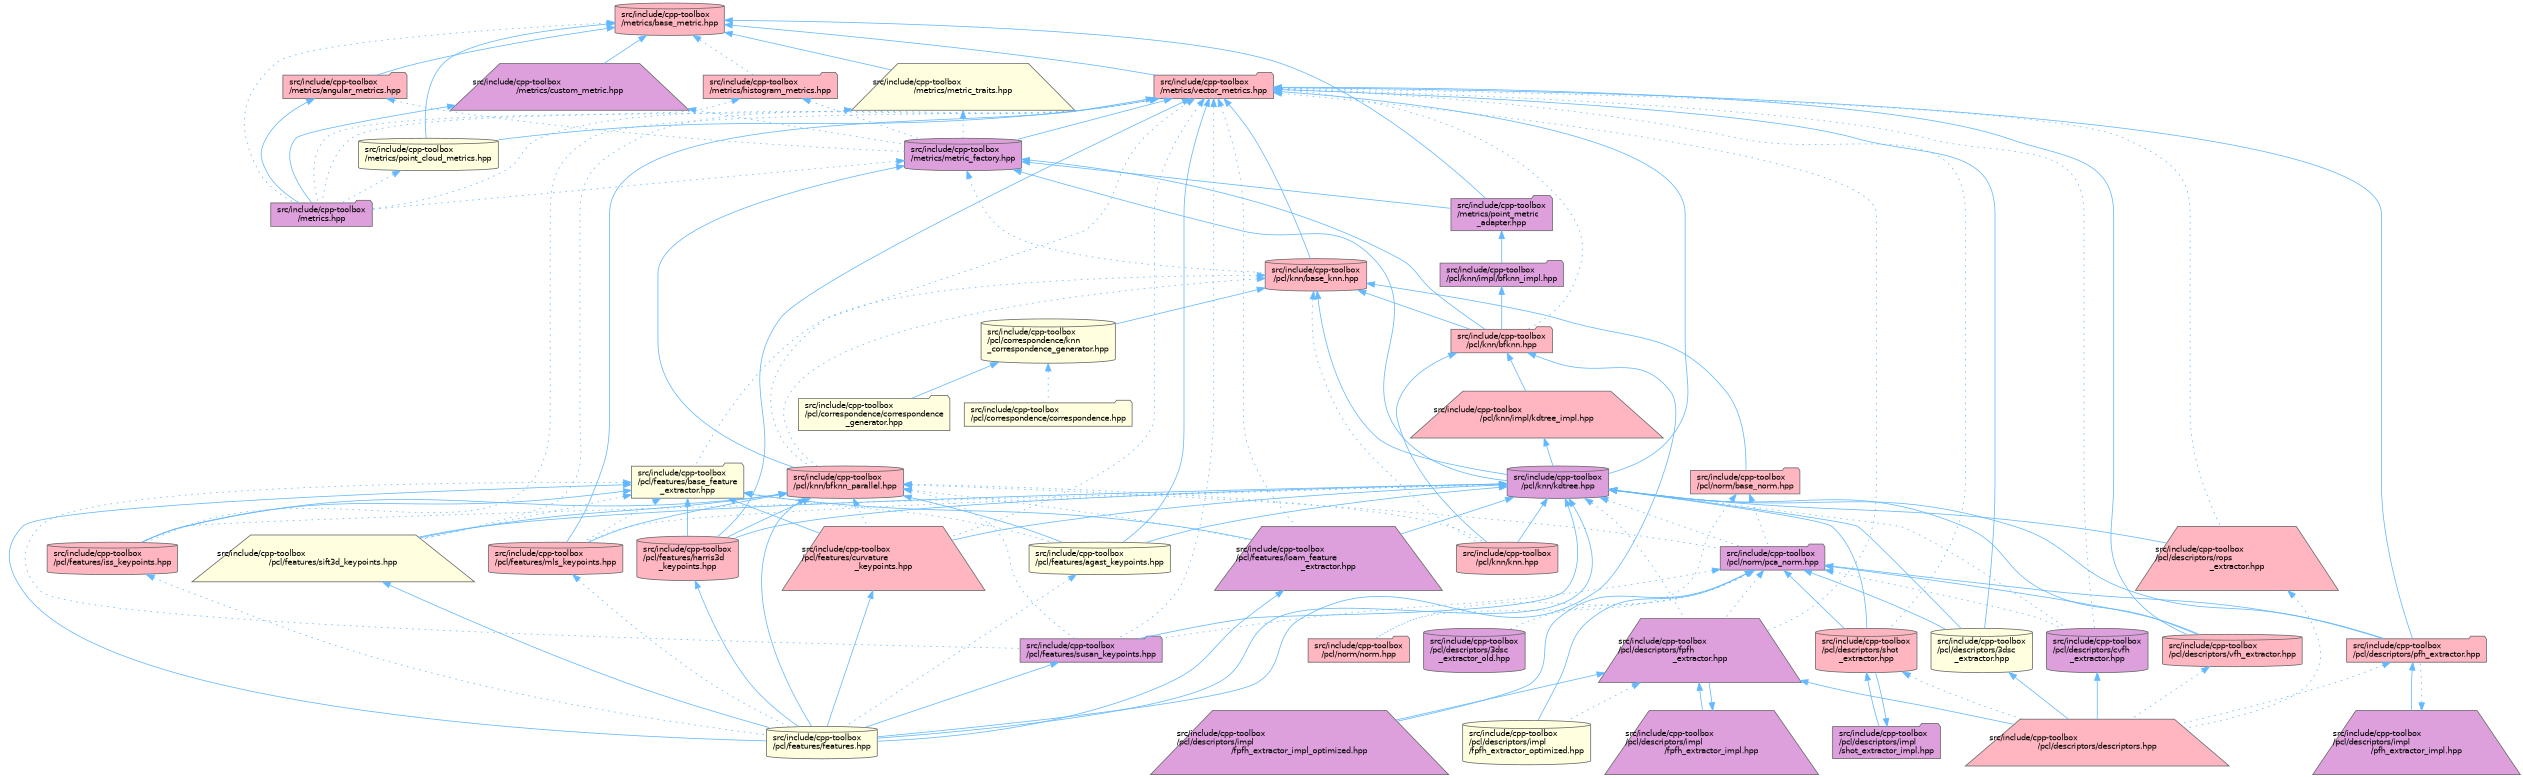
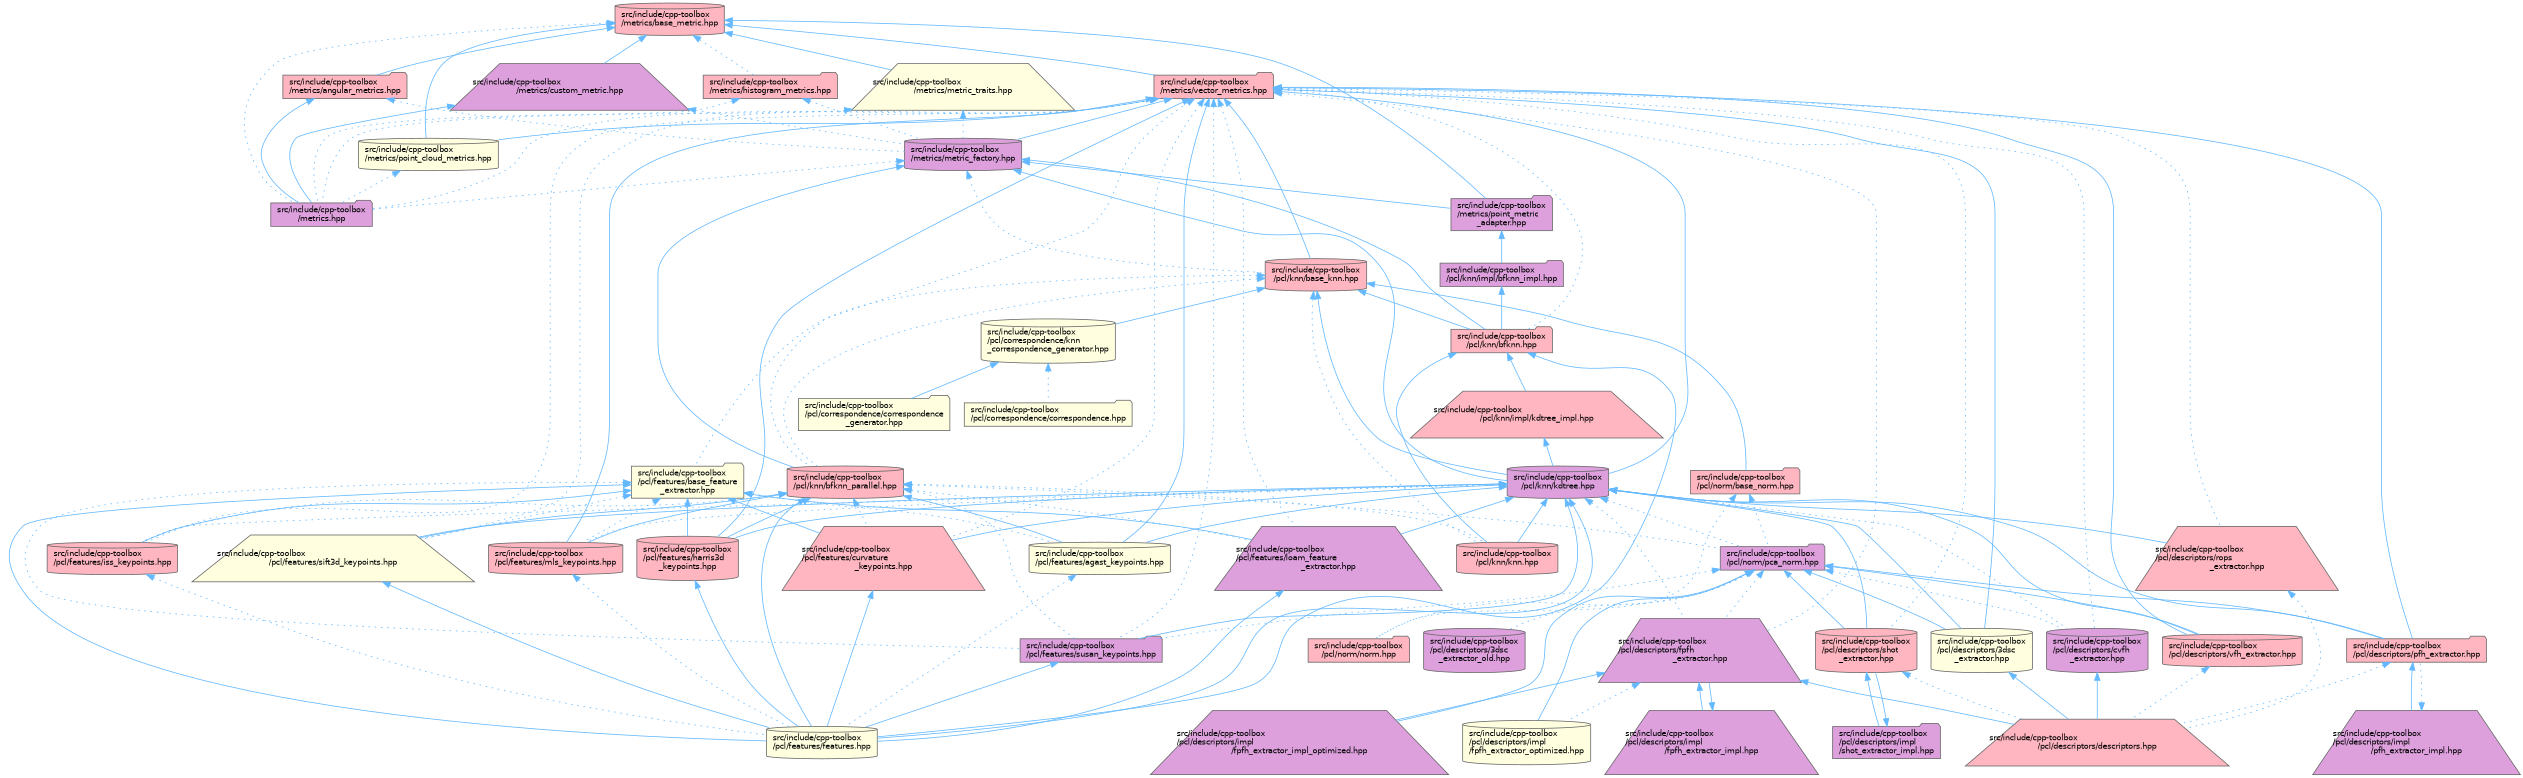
(458, 501) -> (458, 501)
